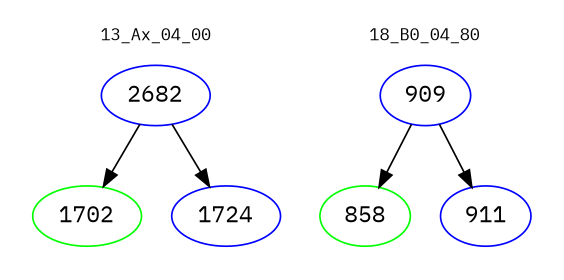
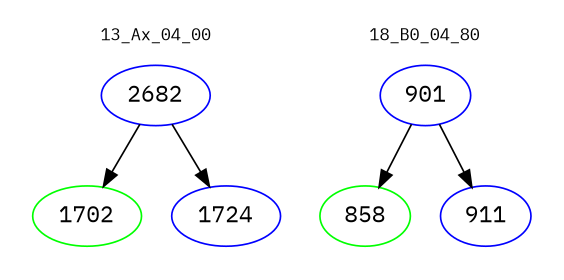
(425, 95) -> (425, 95)
